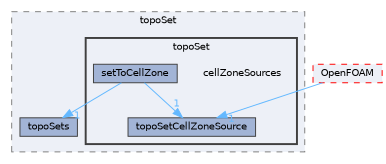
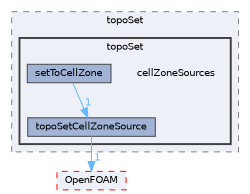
(274, 99) -> (92, 149)
(49, 127) -> none
